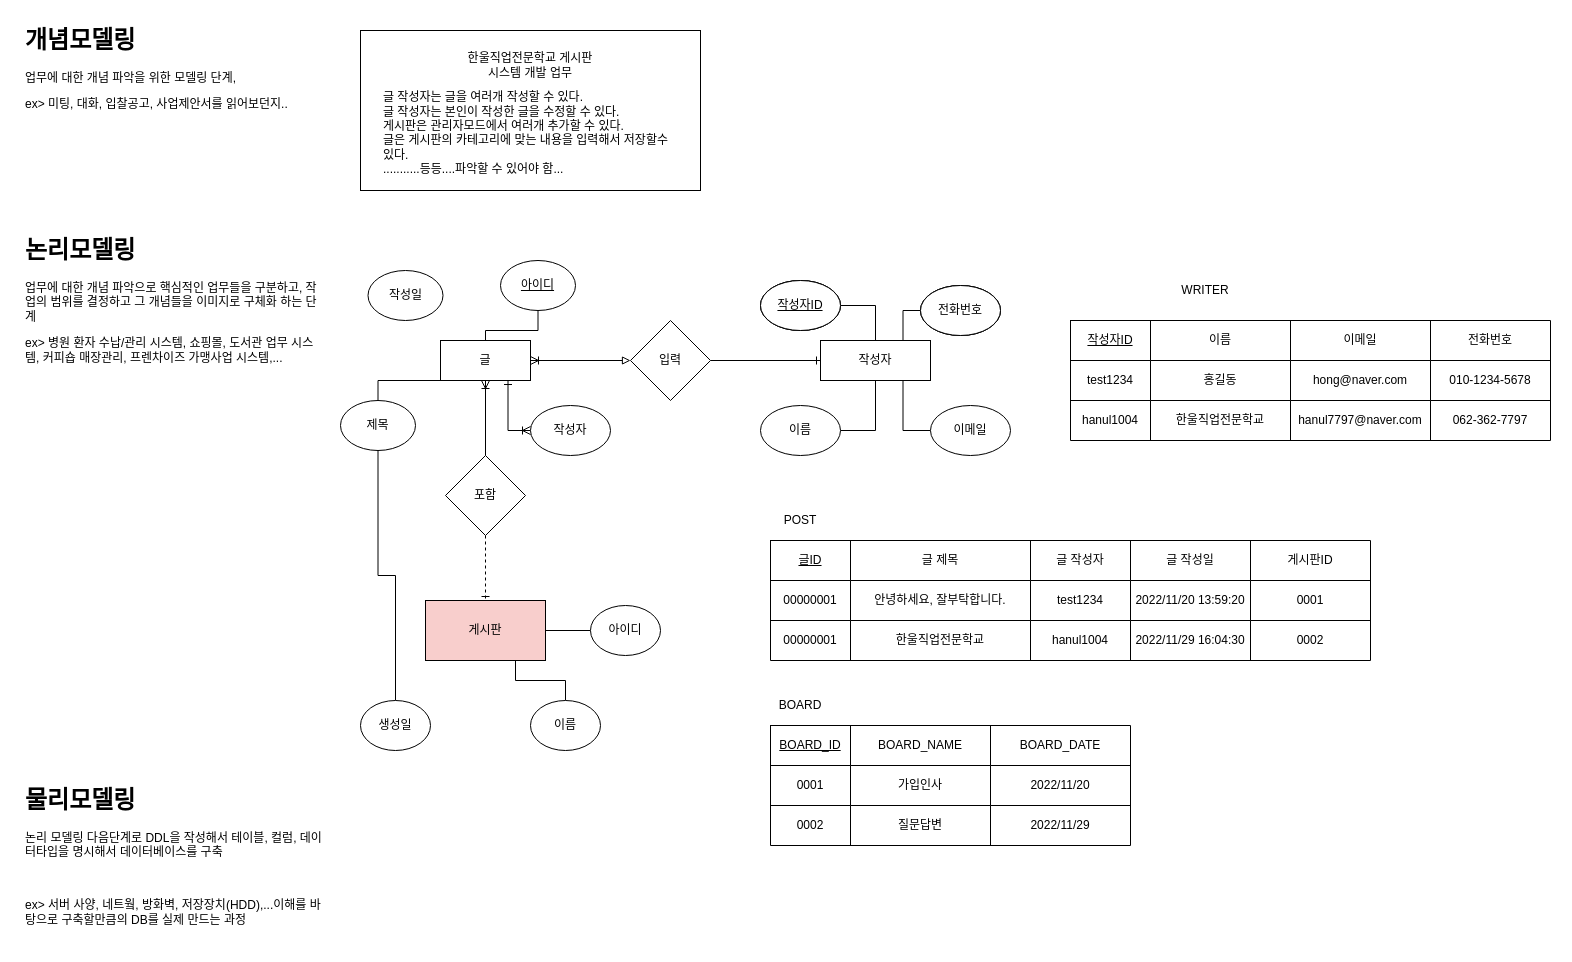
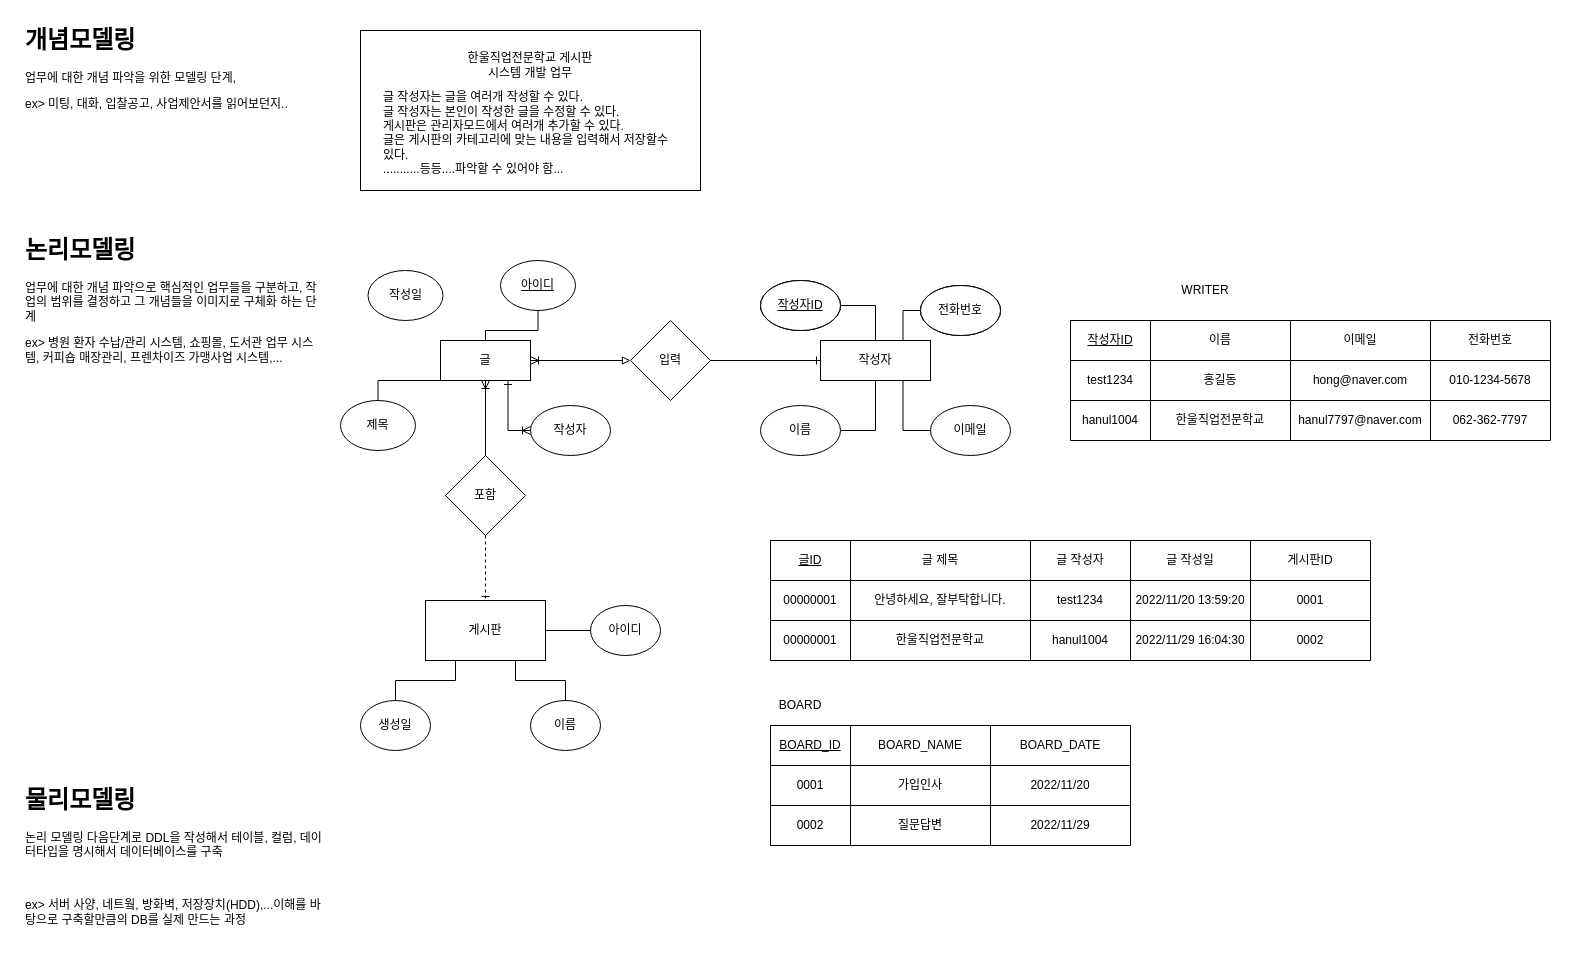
(801, 521) -> none
(378, 576) -> (435, 681)
(486, 631) -> (486, 631)
